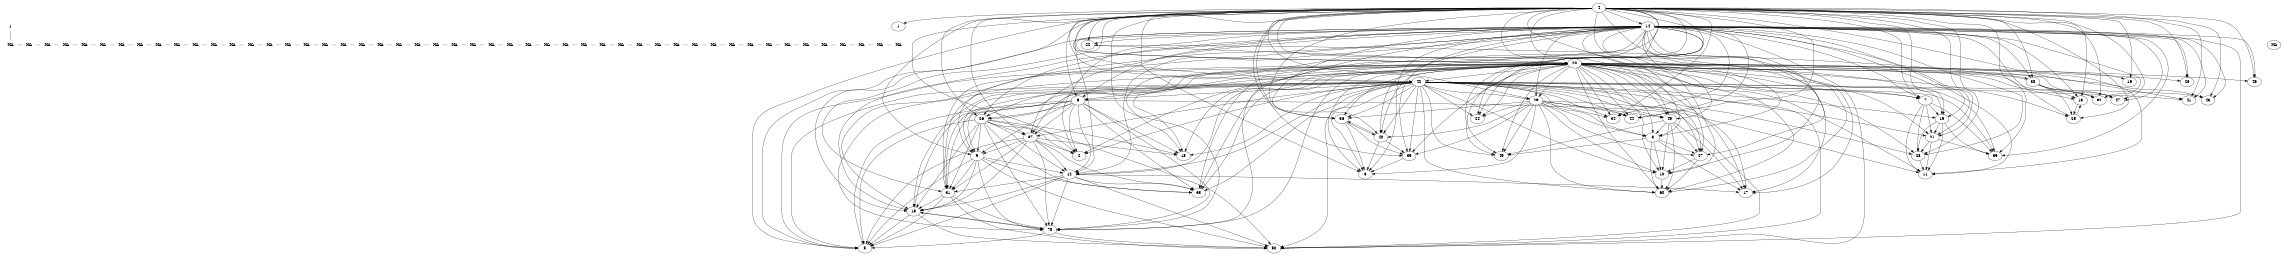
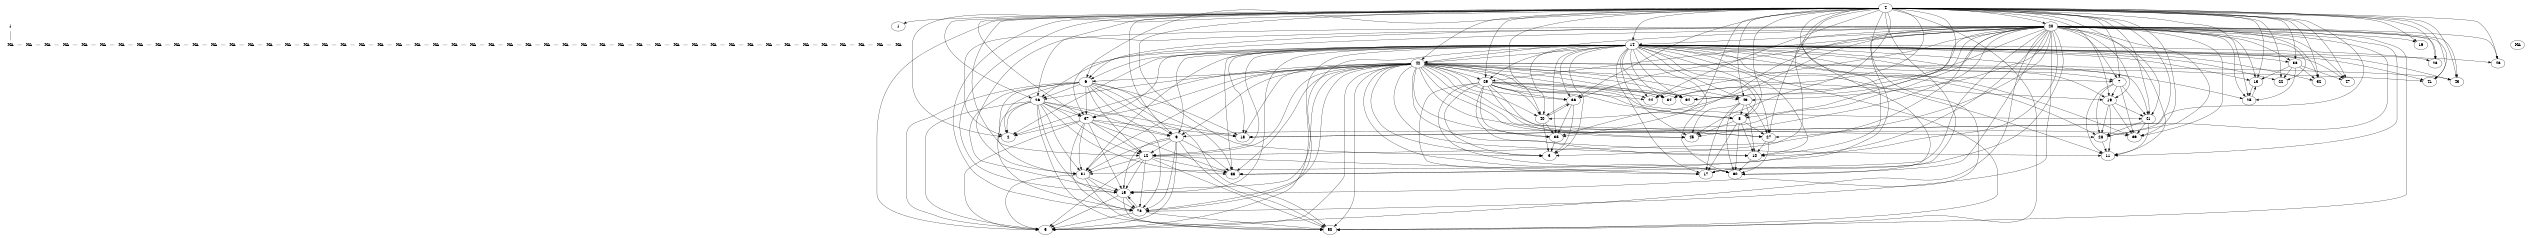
(1236, 51) -> (2233, 36)
(1632, 119) -> (1688, 100)
